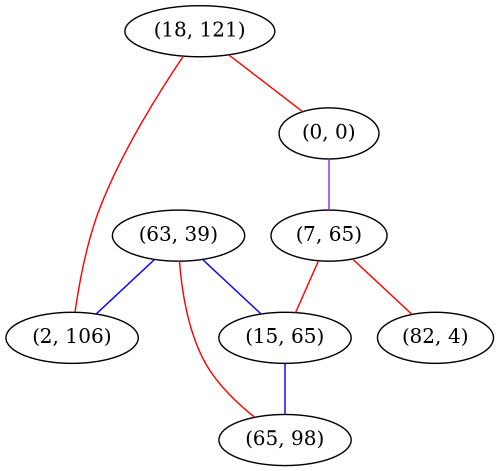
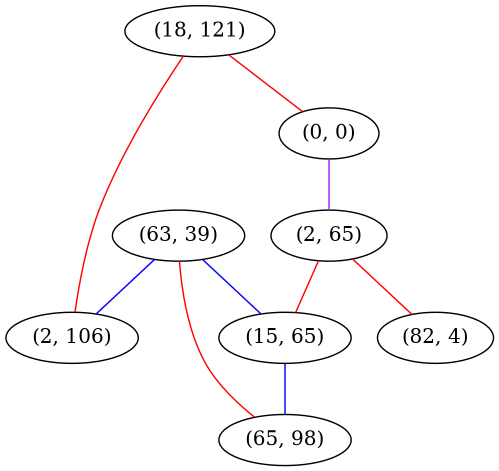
(329, 236) -> (329, 236)
